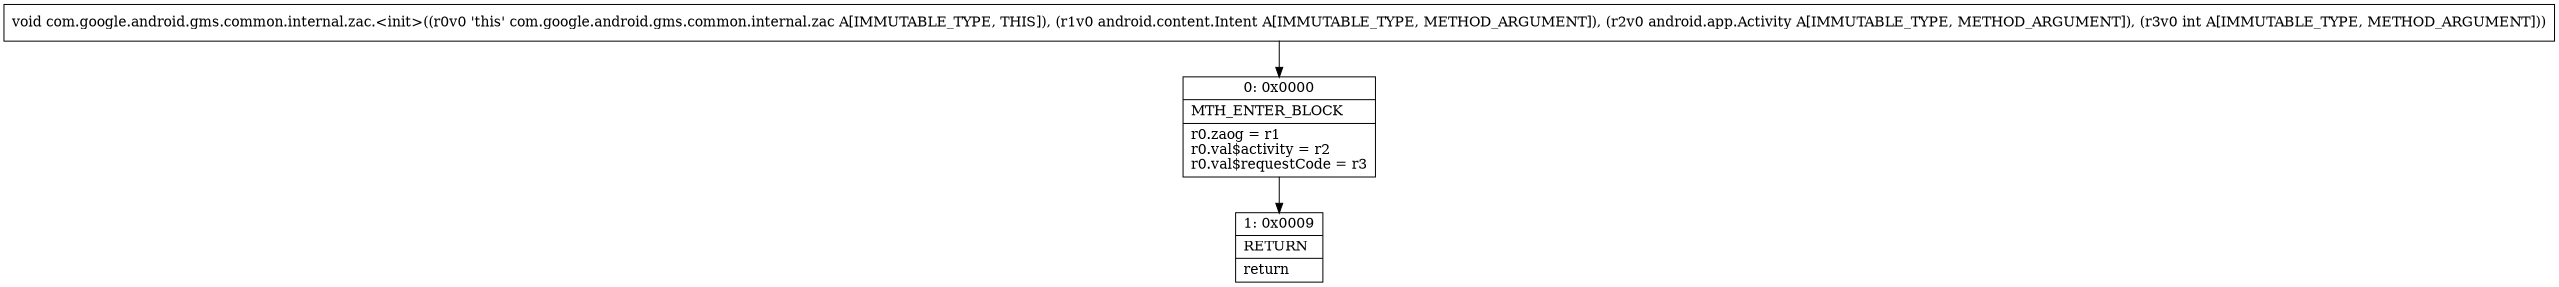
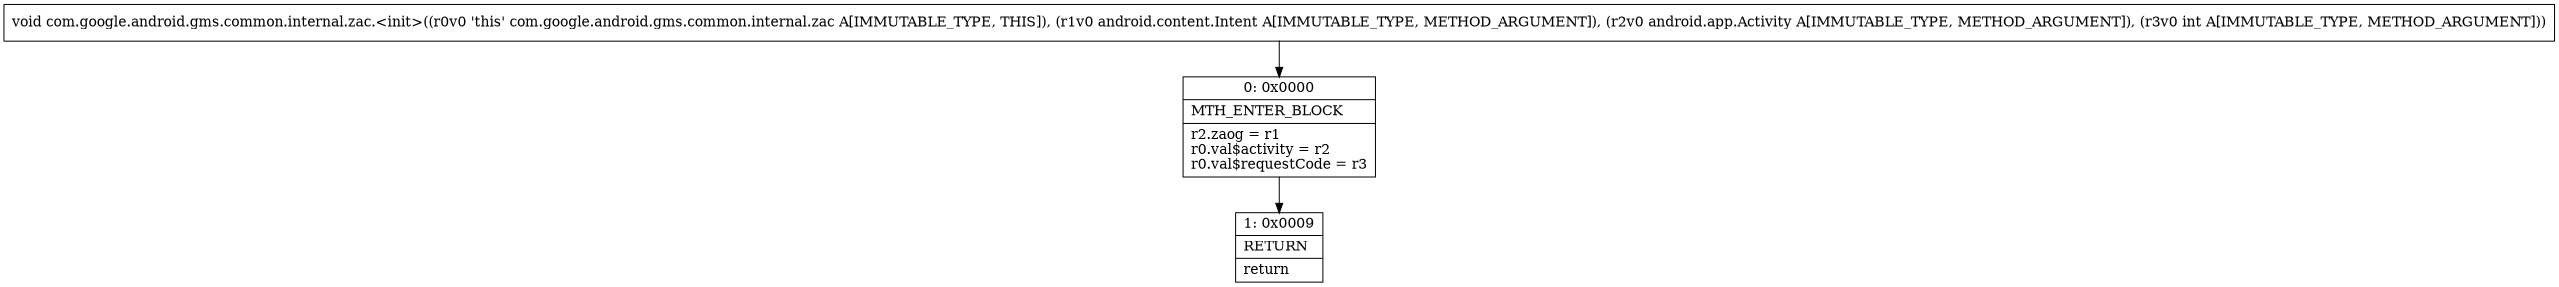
(1236, 135) -> (1236, 135)
